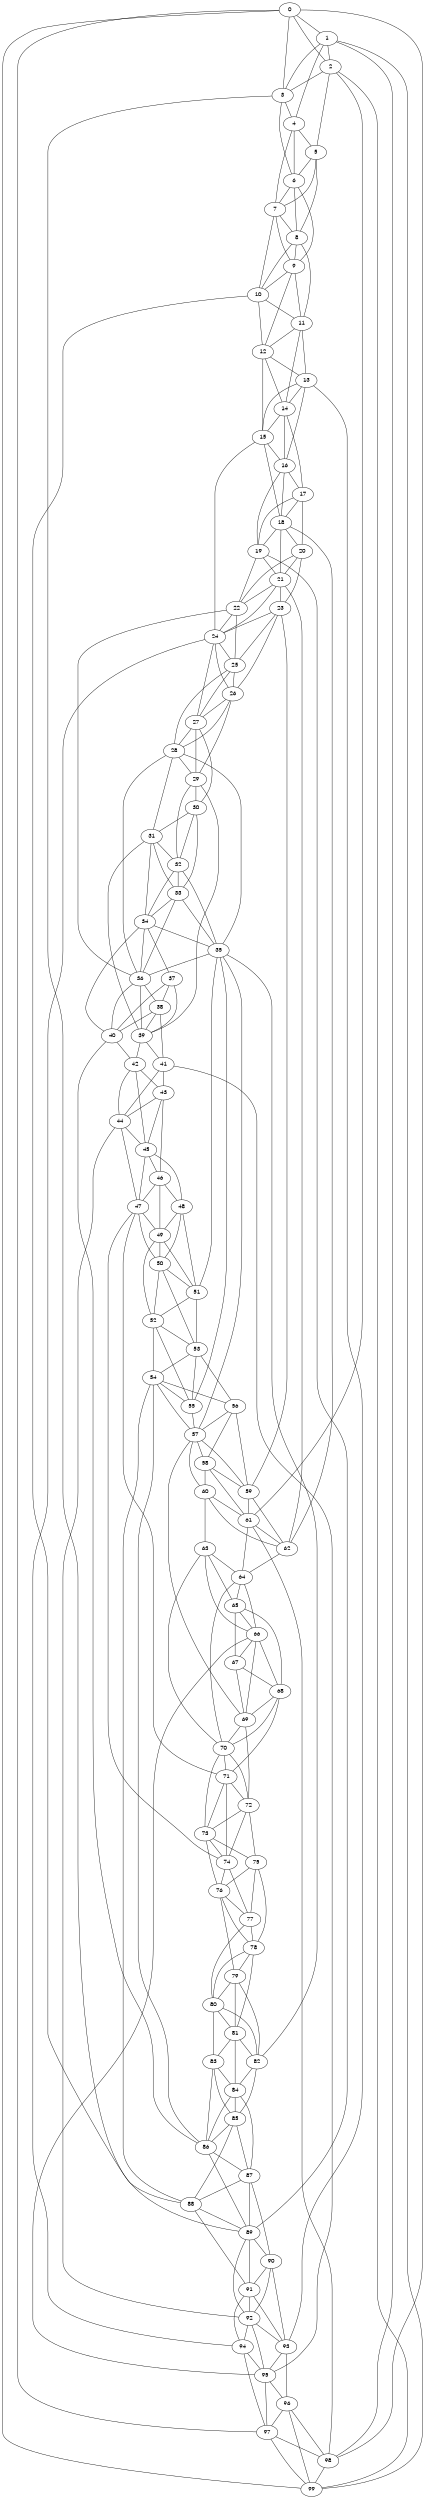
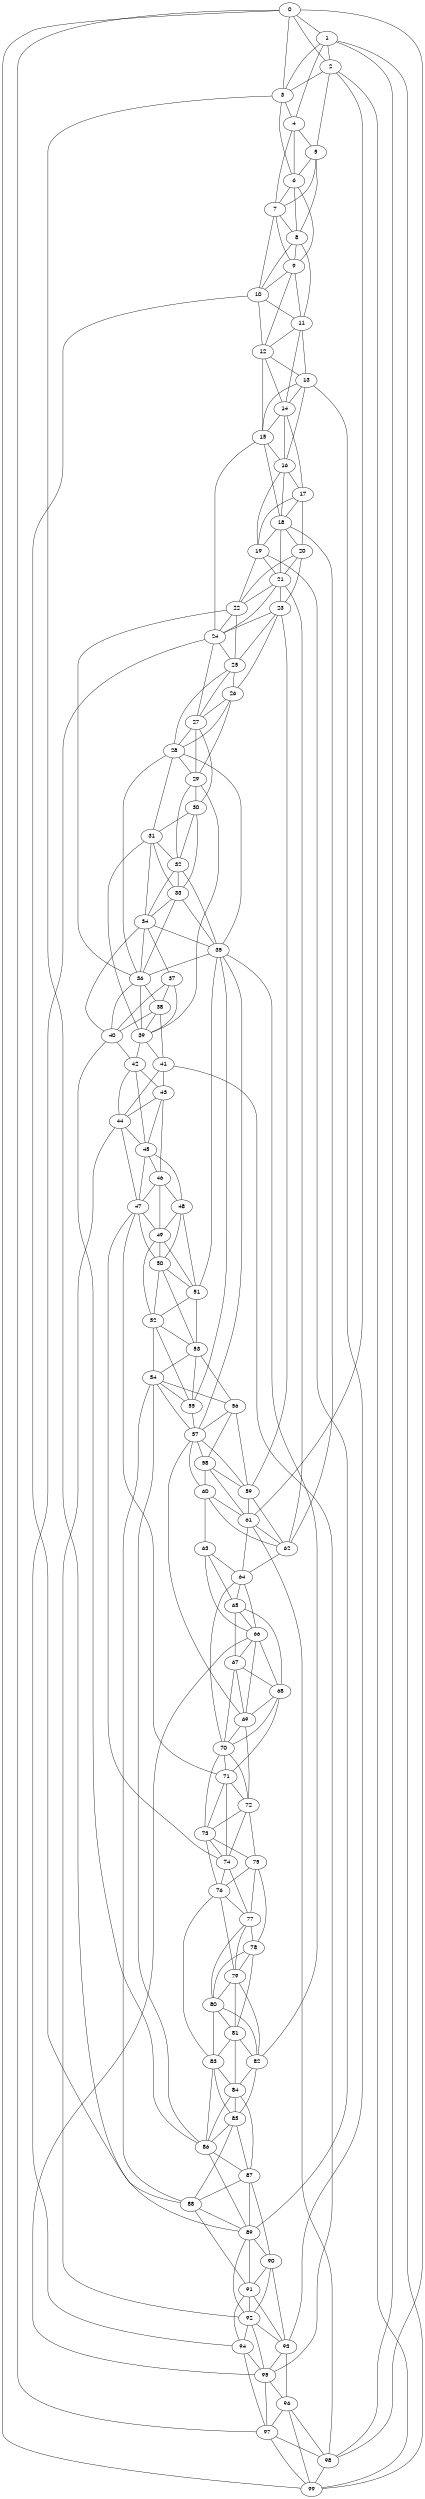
(219, 667) -> none
(168, 1654) -> (229, 1706)
(233, 1921) -> (183, 1975)
none -> (238, 1947)
